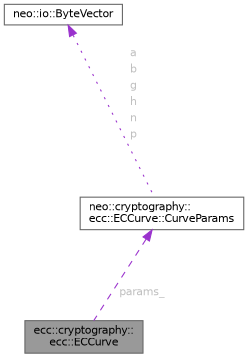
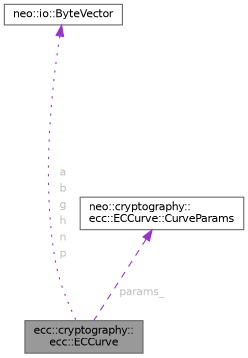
(114, 116) -> (49, 180)
